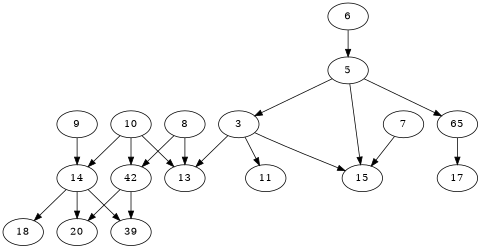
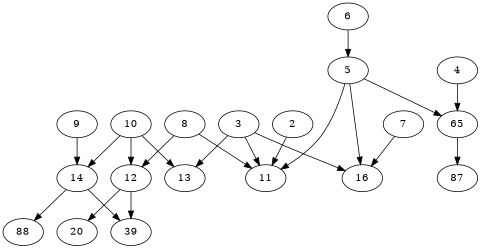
none -> (457, 70)
(297, 96) -> (325, 131)
none -> (293, 124)
(185, 148) -> (222, 149)
(131, 178) -> (131, 178)
(362, 178) -> (362, 178)
(457, 178) -> (457, 178)
(77, 201) -> none
(23, 232) -> (23, 232)
